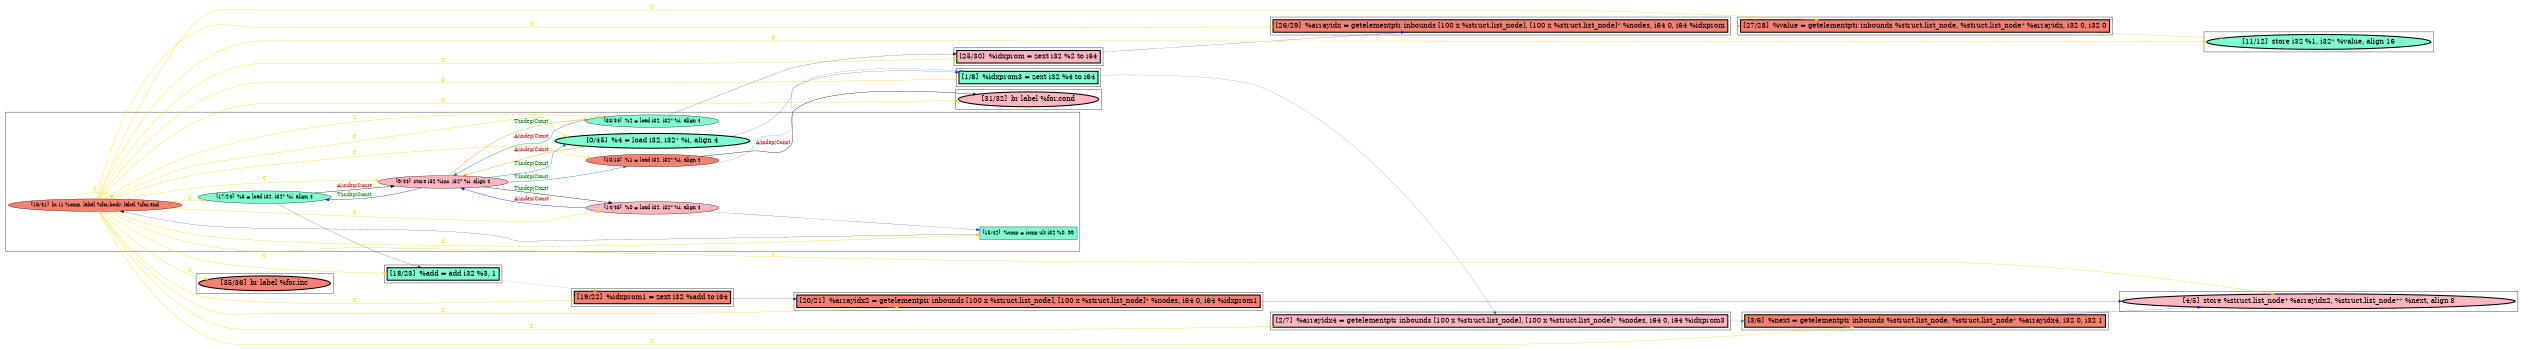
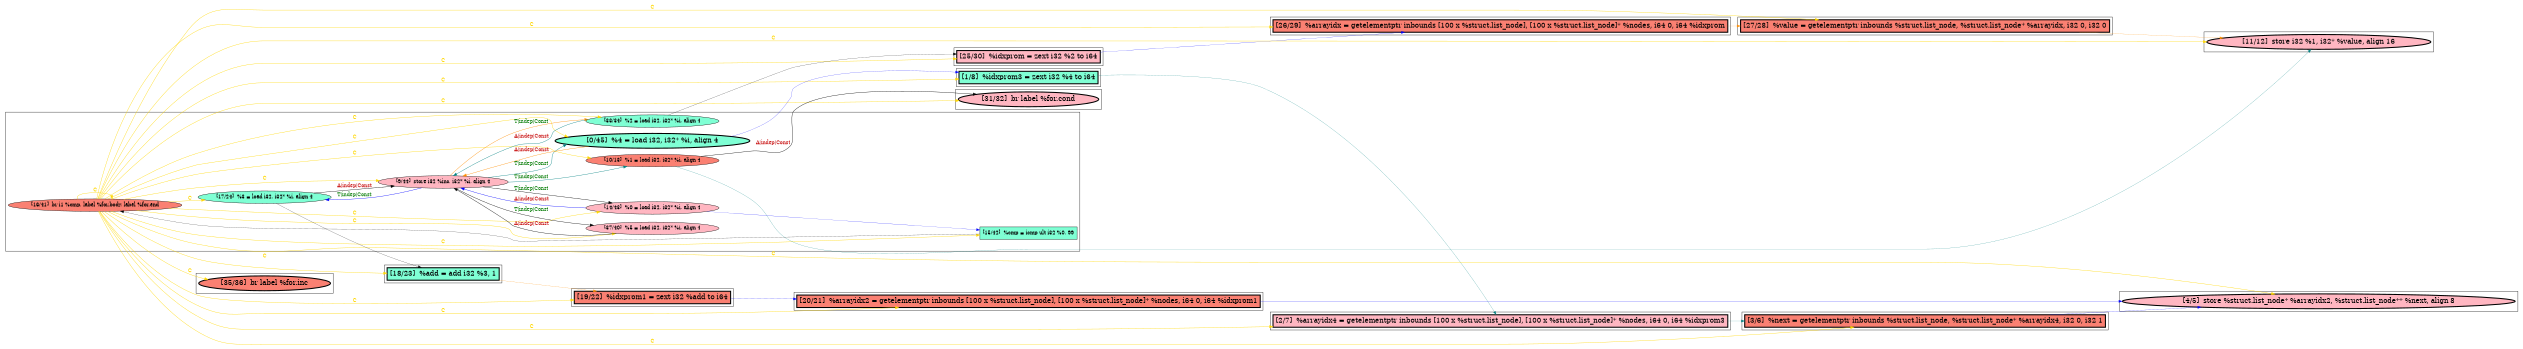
(2319, 42) -> (2319, 42)
(837, 72) -> (1507, 249)
none -> (652, 228)
